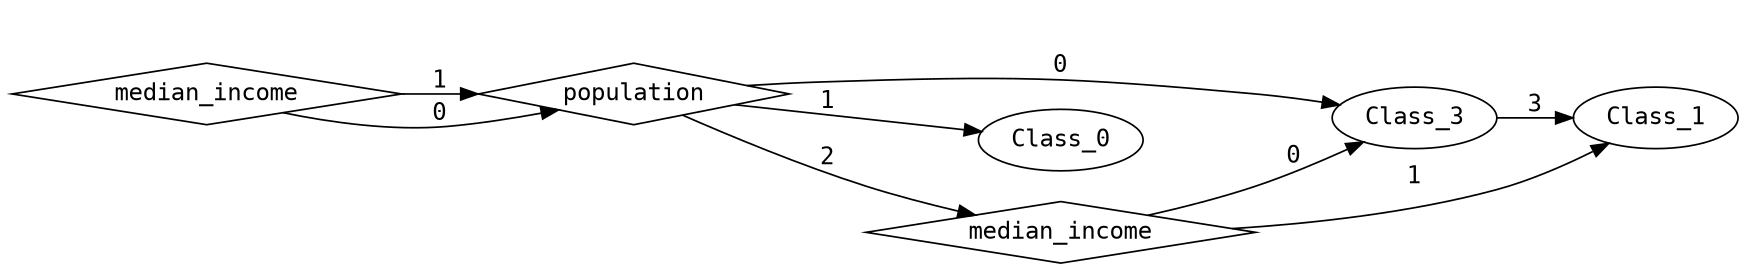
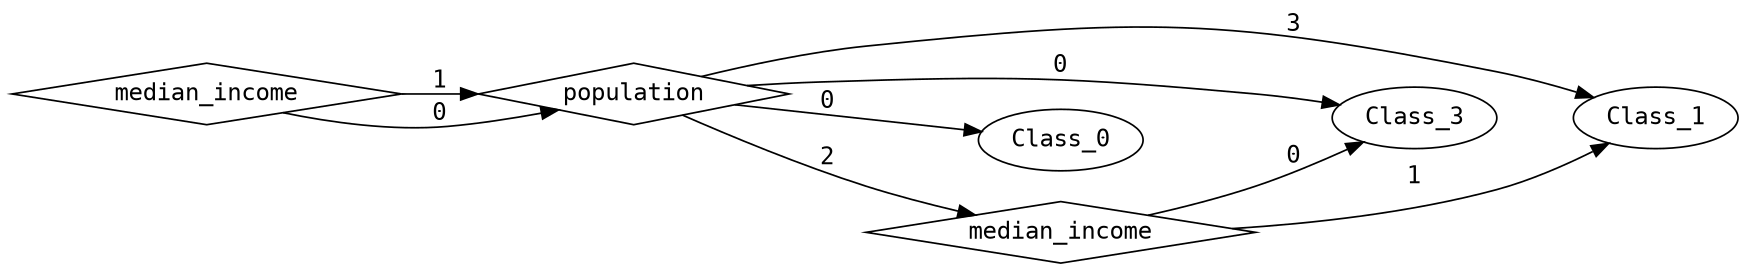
(828, 102) -> (828, 102)
(1526, 118) -> (1140, 27)
